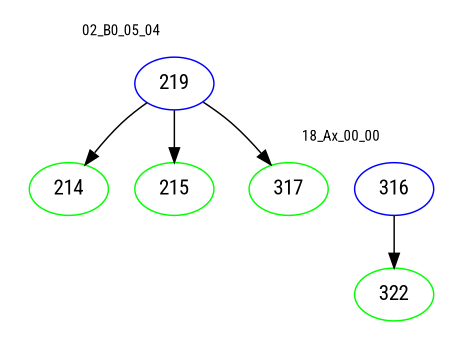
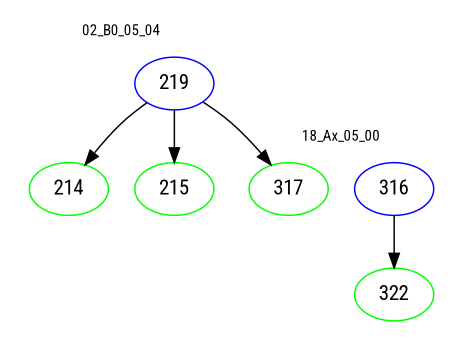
(341, 137) -> (341, 137)
